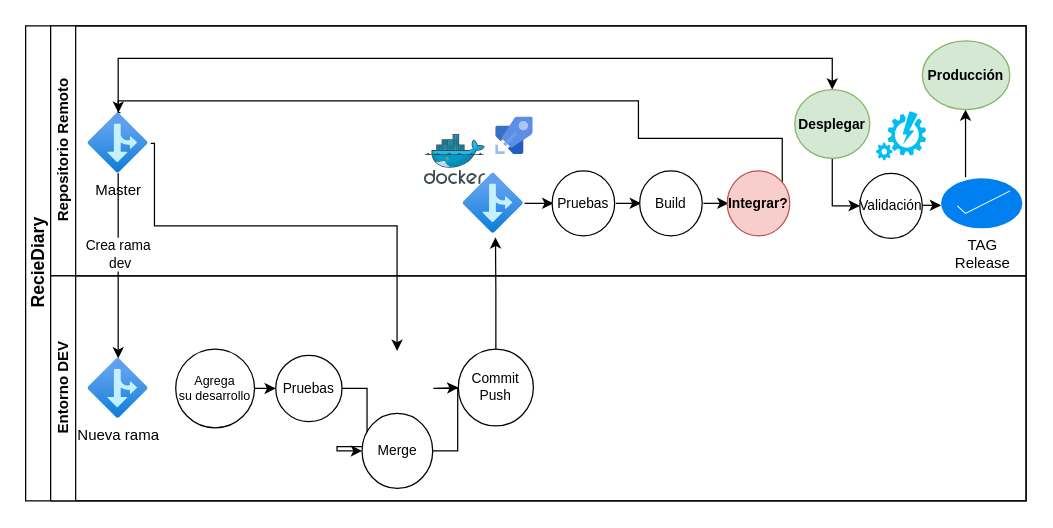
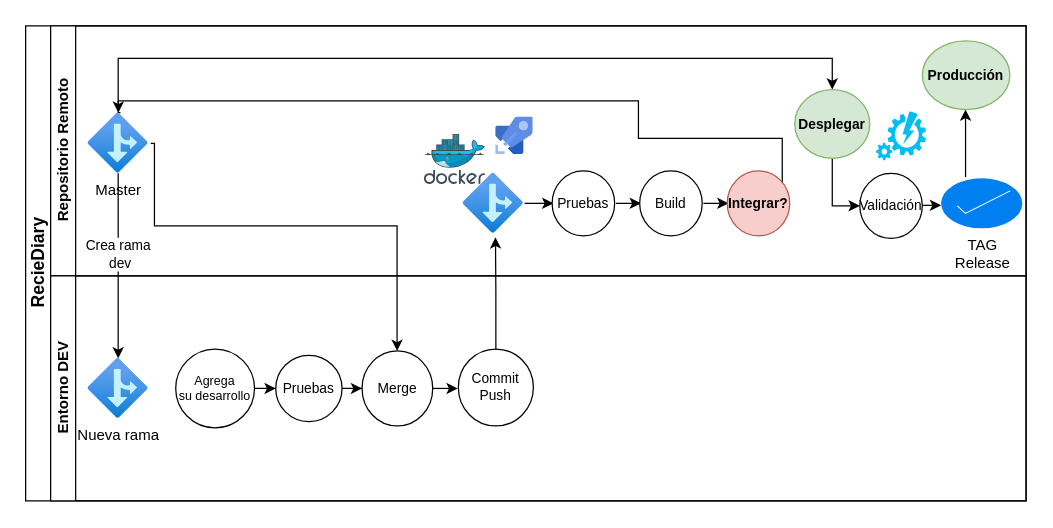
(397, 451) -> (397, 388)
